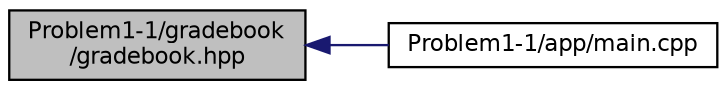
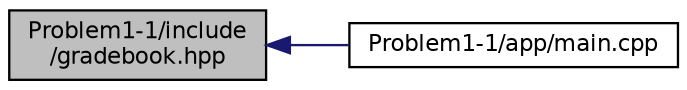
(157, 45) -> (138, 45)
